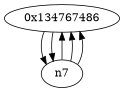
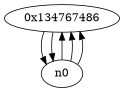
(62, 74) -> (62, 74)
